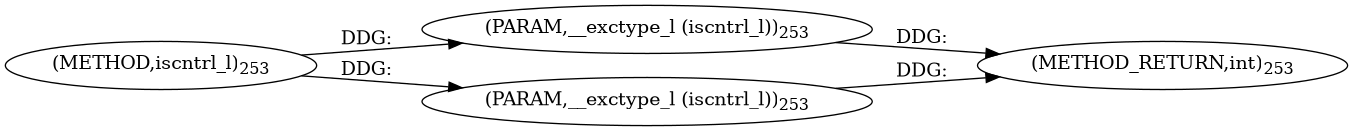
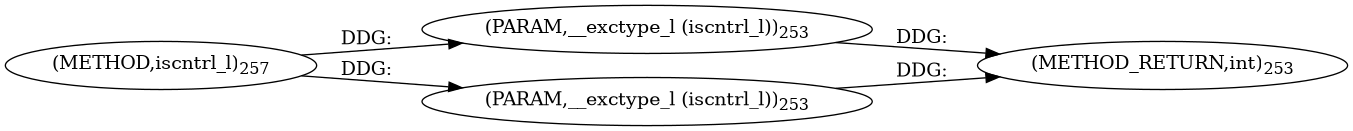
(255, 63) -> (255, 63)
